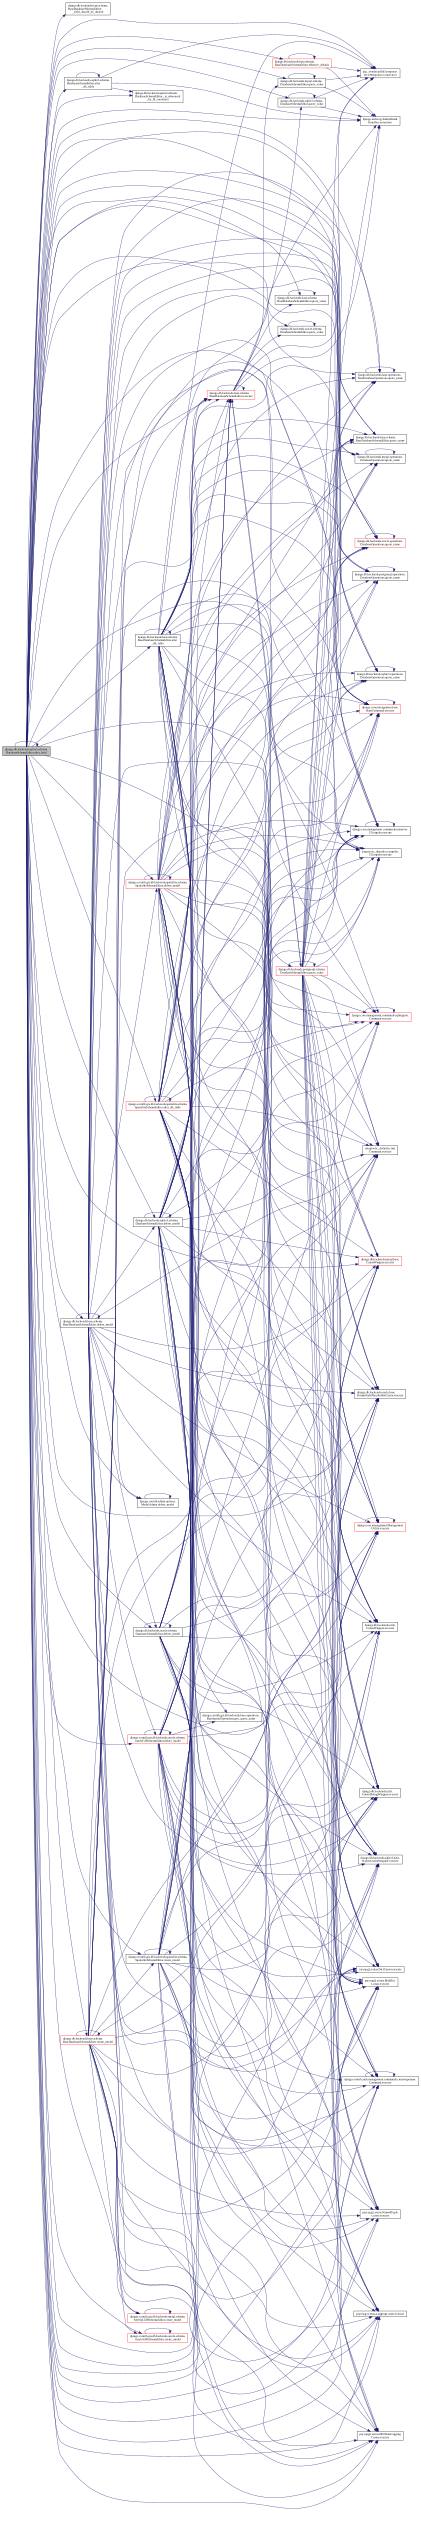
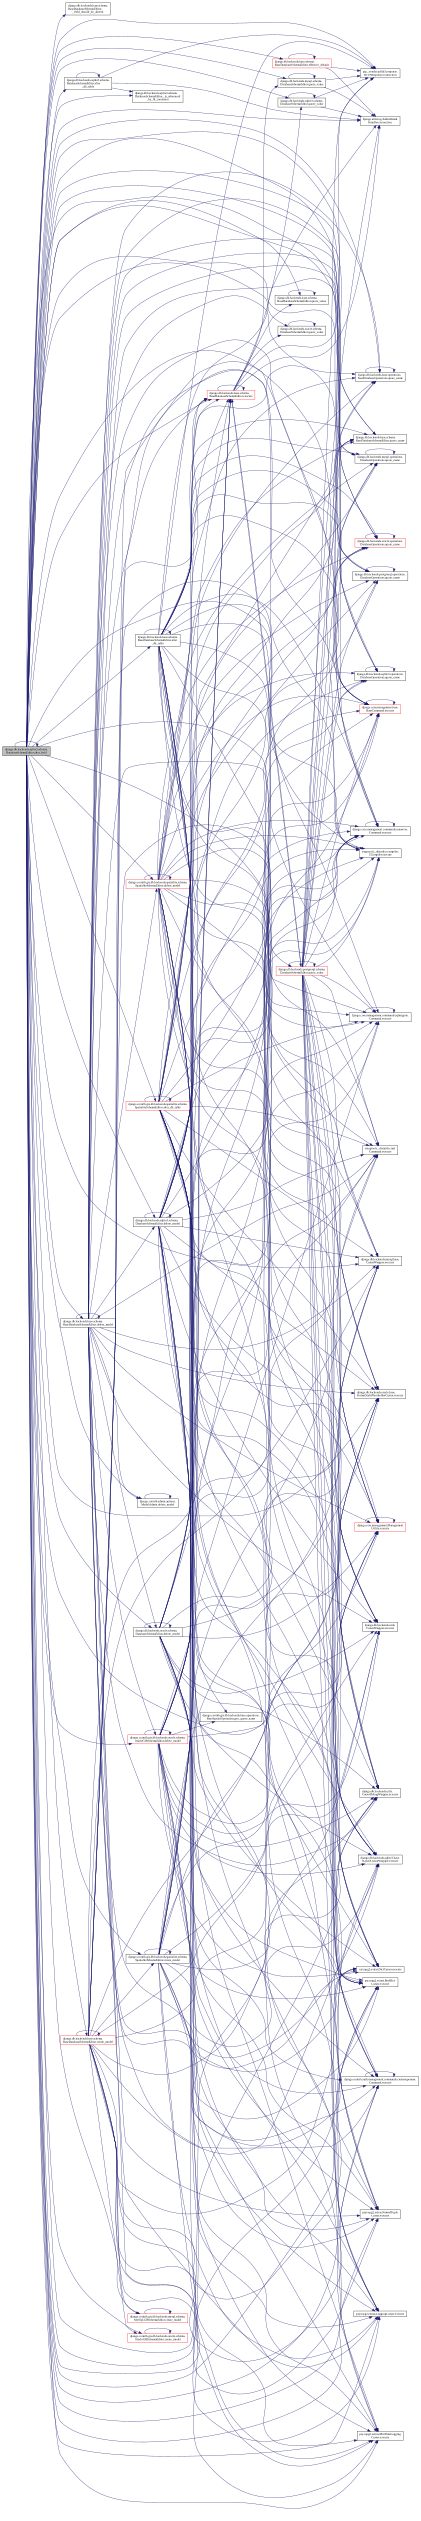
(380, 831) -> (380, 831)
(380, 1017) -> (380, 1017)
(380, 1261) -> (380, 1261)
